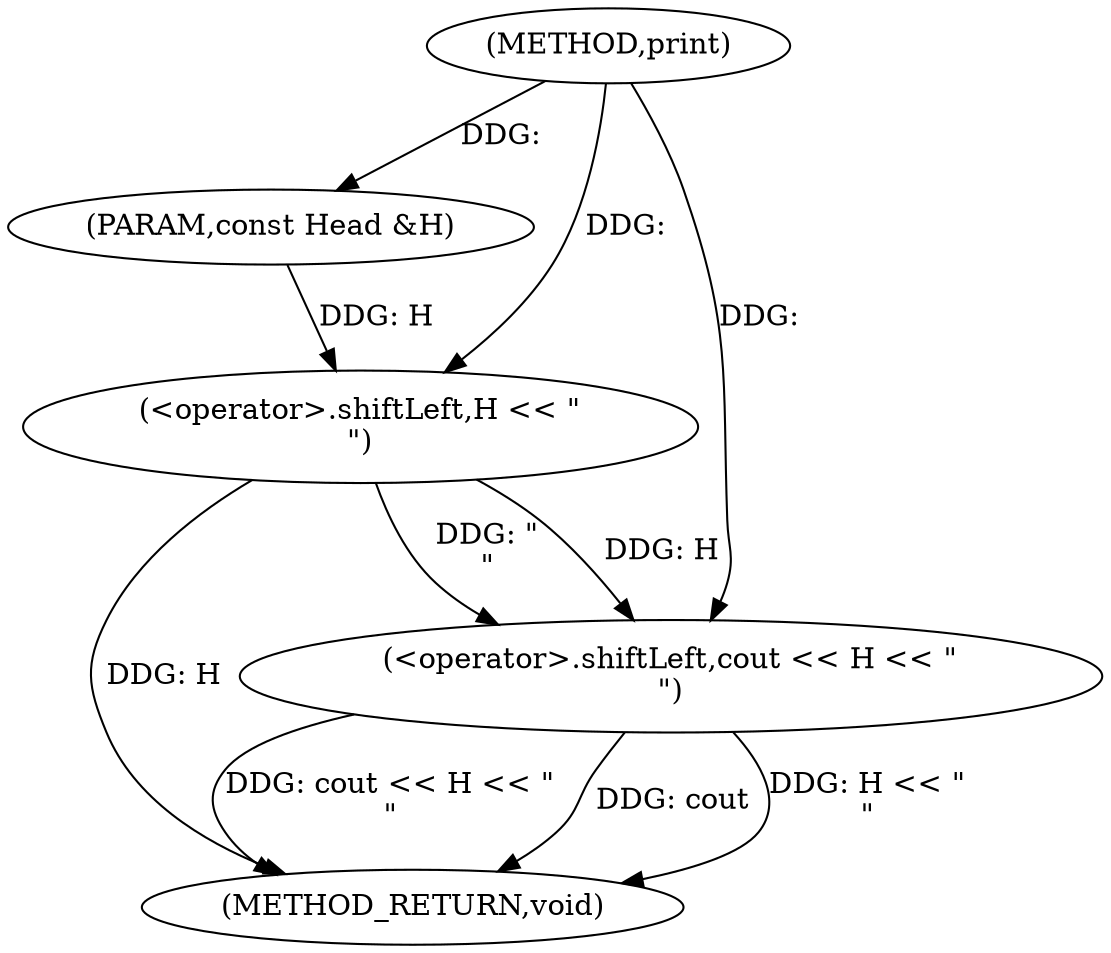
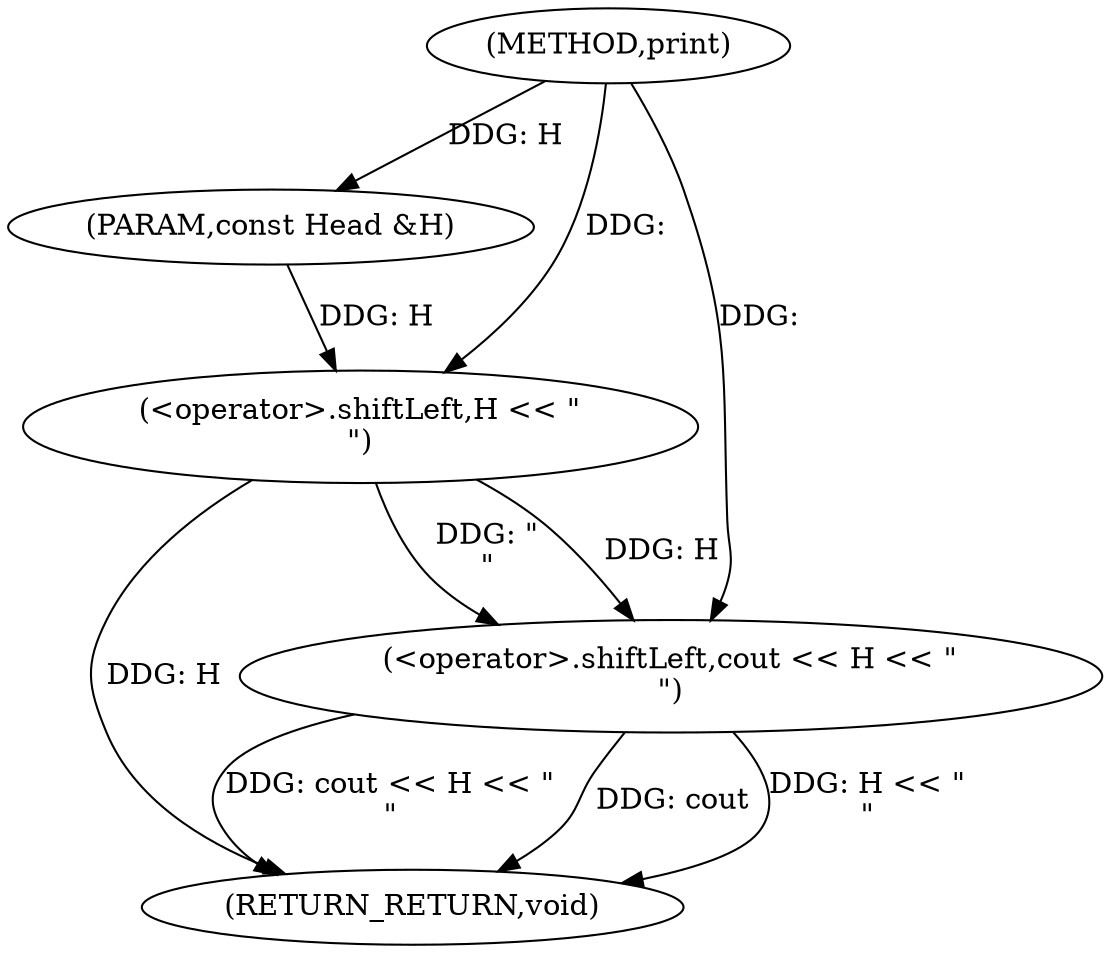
(505, 136) -> (505, 136)
(413, 907) -> (413, 907)
